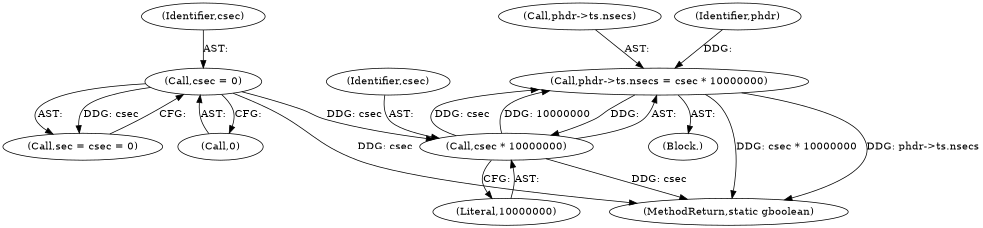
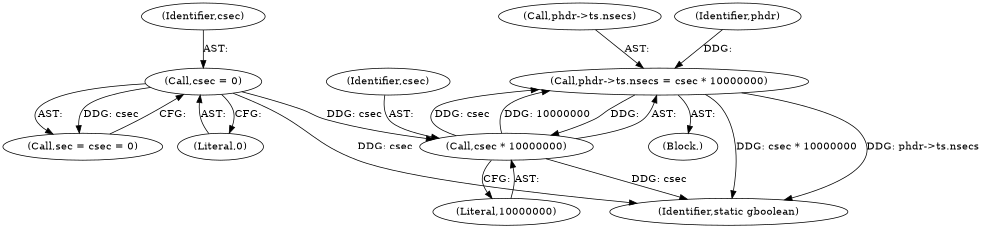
(221, 147) -> (221, 147)
(729, 212) -> (729, 212)
